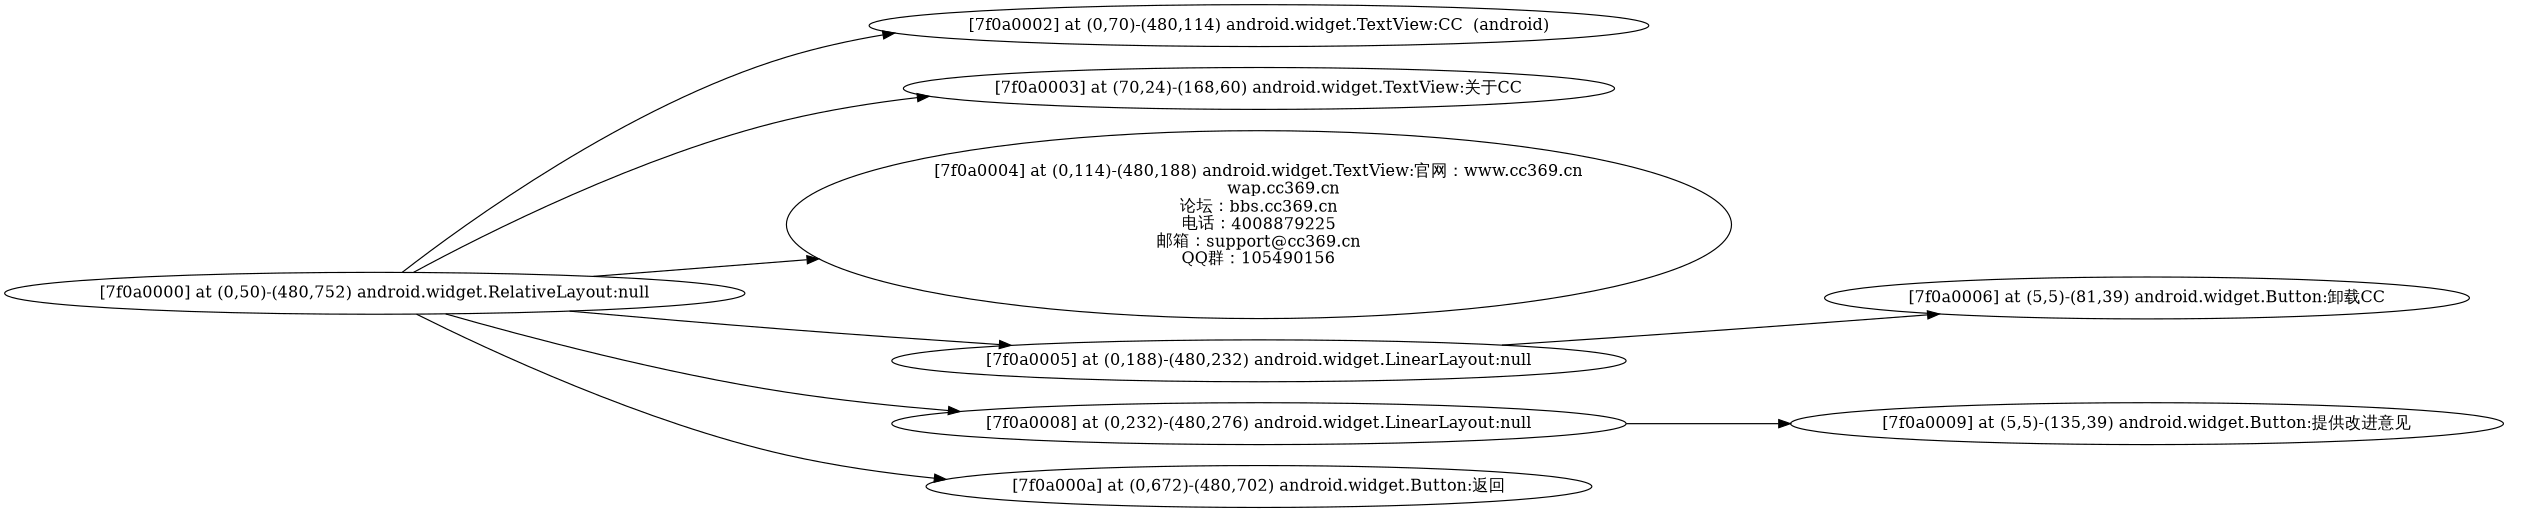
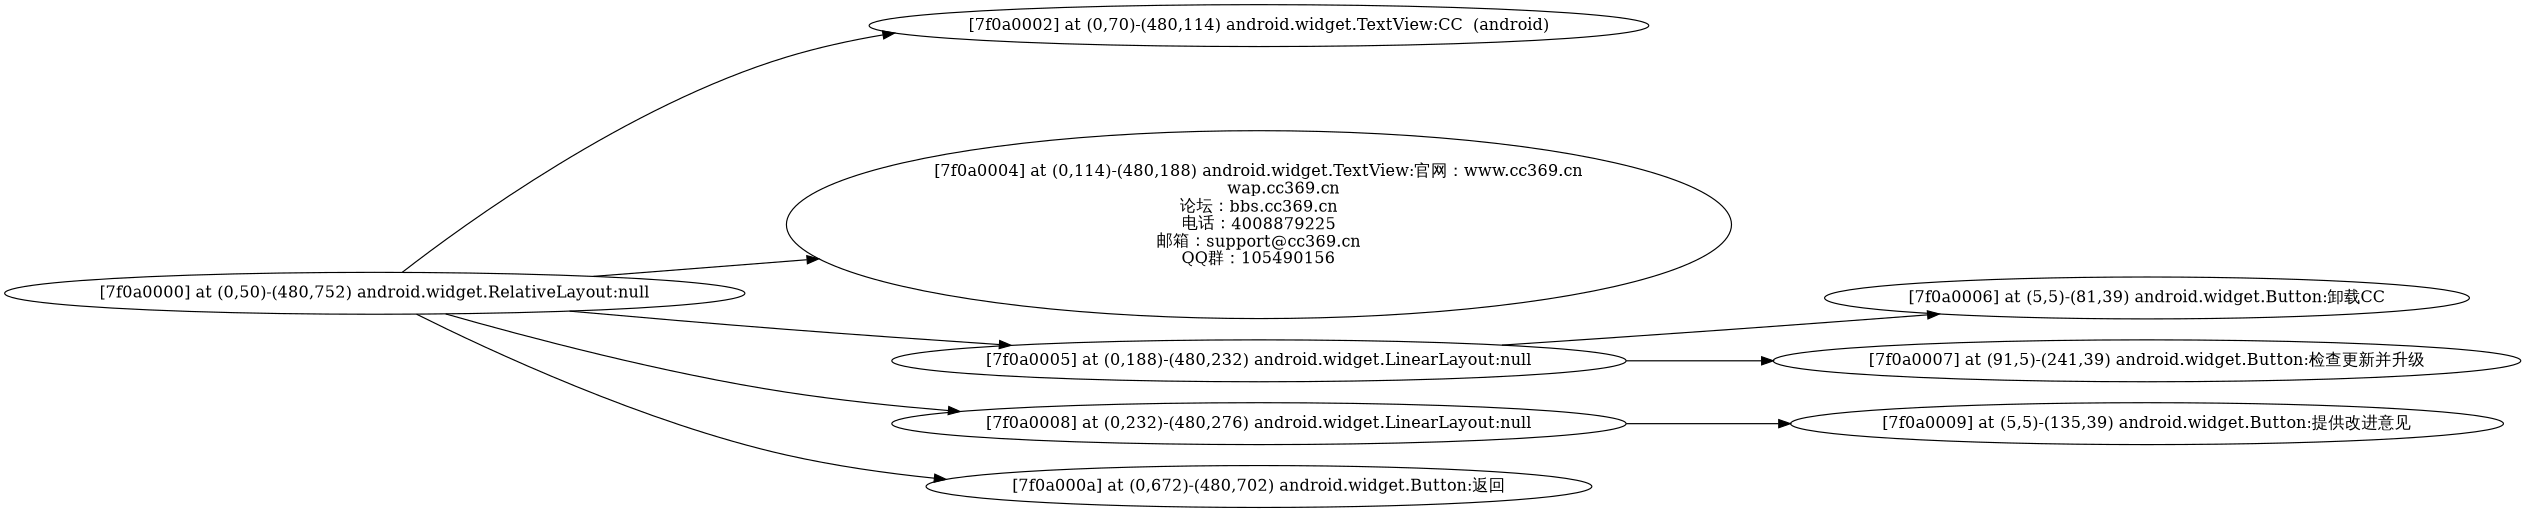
(1259, 88) -> none
none -> (2147, 361)
